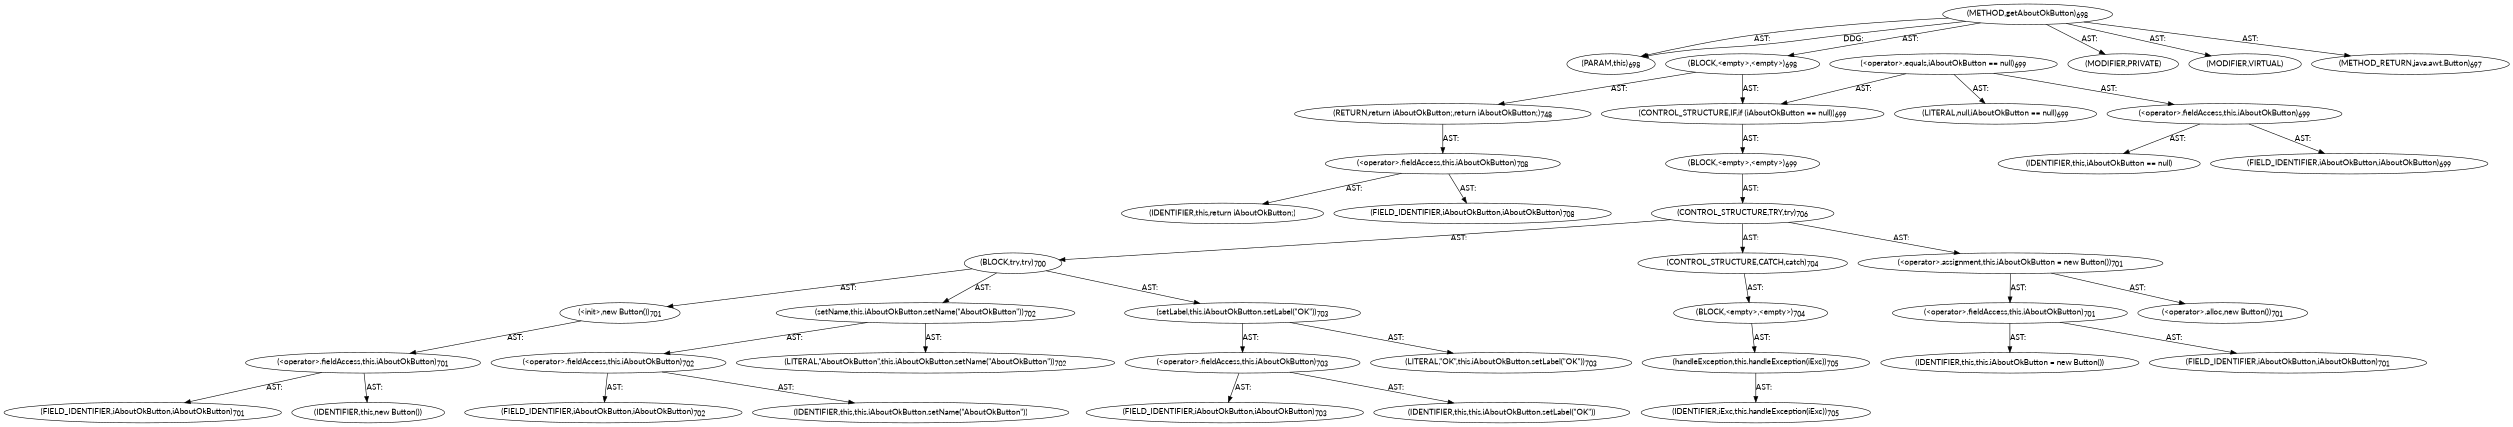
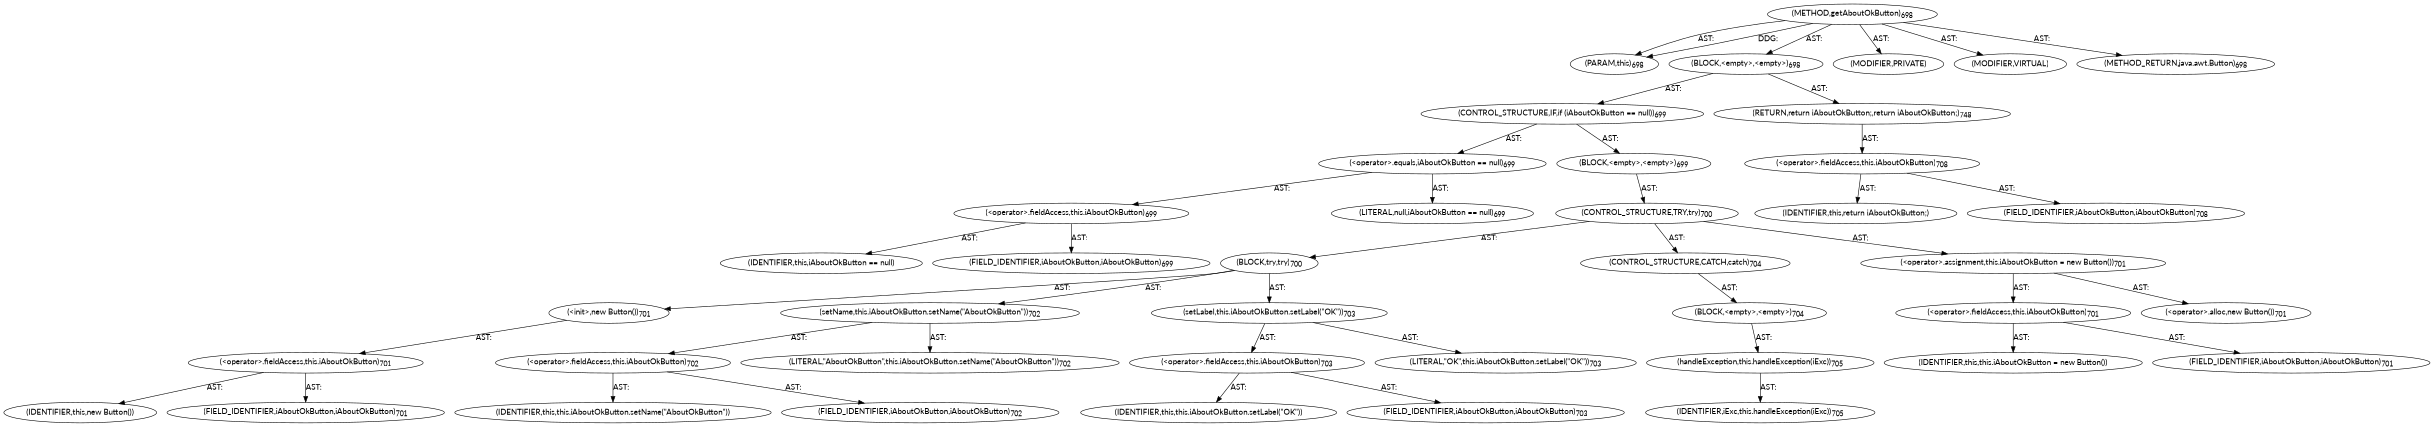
(2476, 63) -> (2241, 63)
(1846, 88) -> (1500, 138)
(1802, 213) -> (1707, 213)
